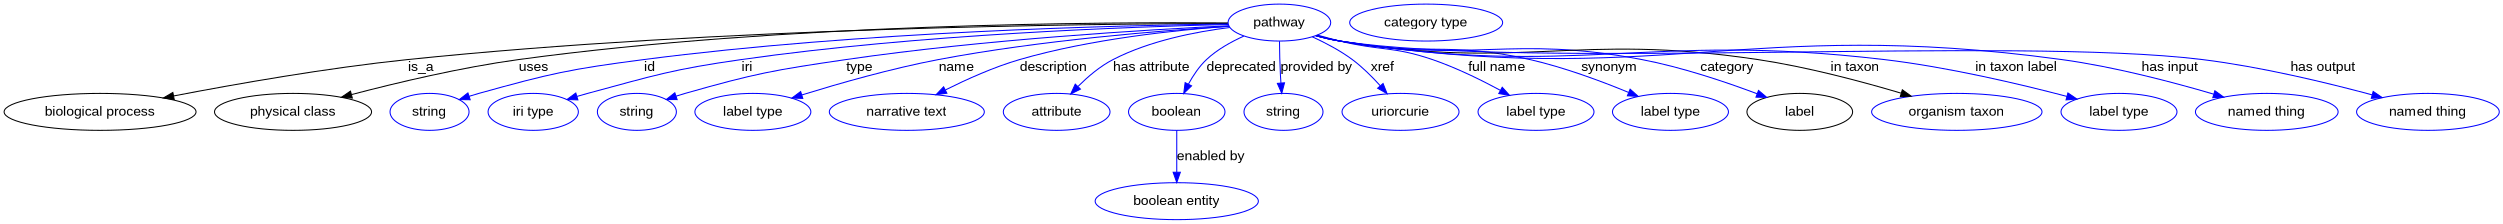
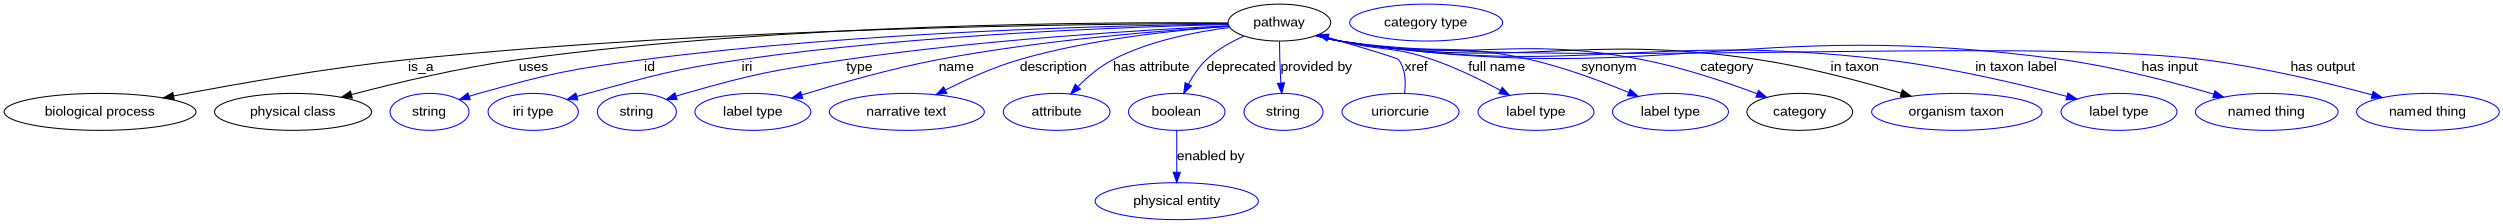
(1279, 23) -> (1279, 23)
(1349, 57) -> (1388, 56)
(1800, 112) -> (1800, 112)
(1177, 201) -> (1177, 201)
